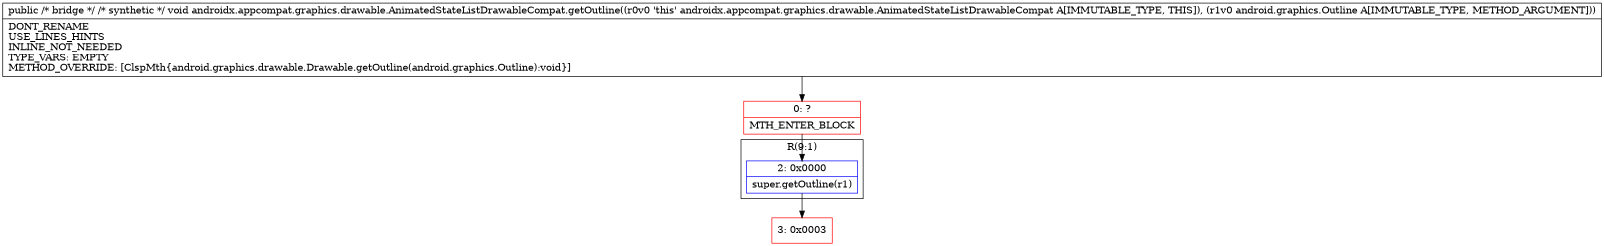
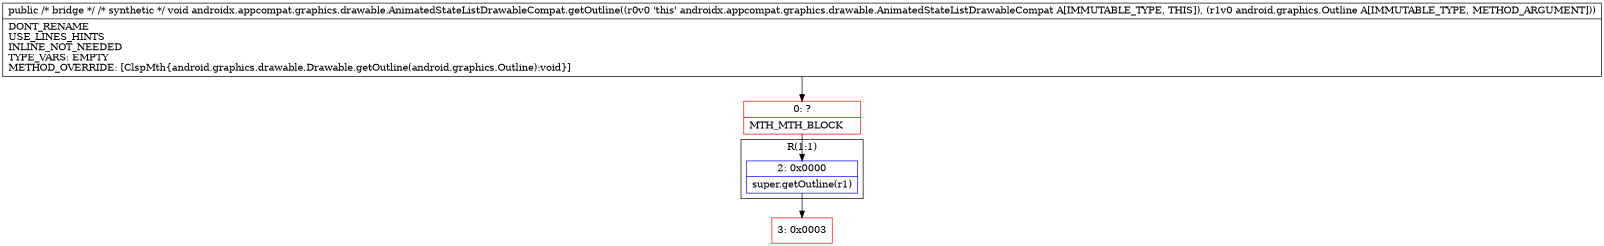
(802, 126) -> (796, 126)
(802, 148) -> (802, 148)
